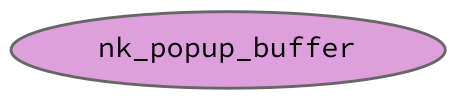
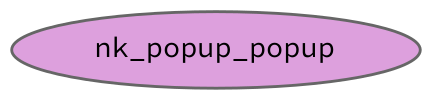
(228, 50) -> (216, 50)
